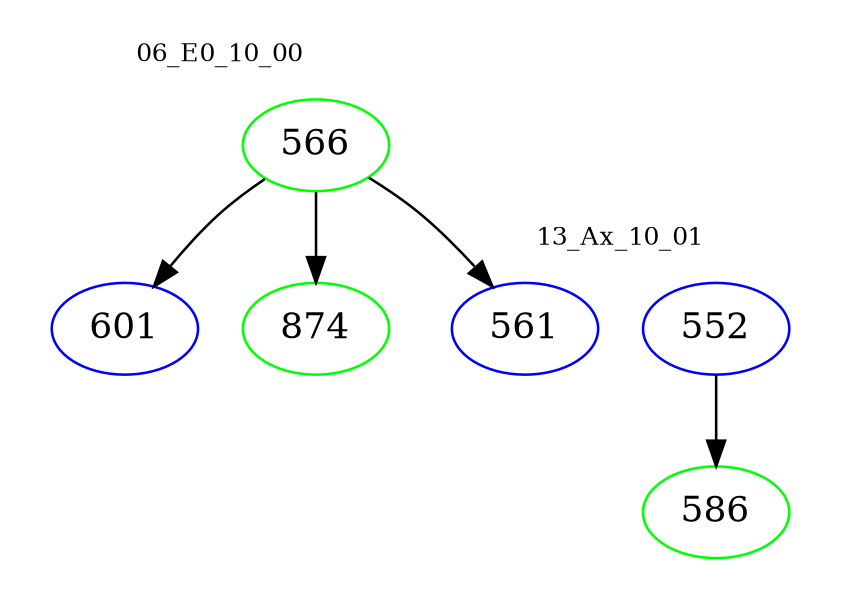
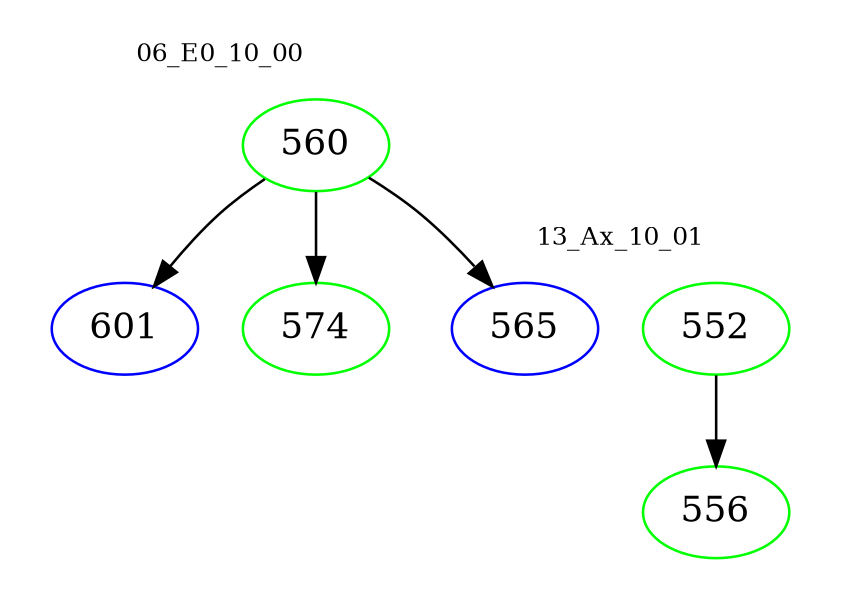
(316, 145) -> (316, 145)
(316, 329) -> (316, 329)
(525, 329) -> (525, 329)
(716, 329) -> (716, 329)
(716, 512) -> (716, 512)
